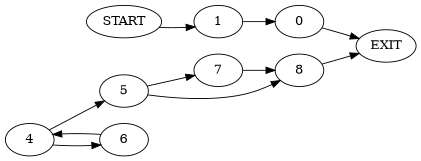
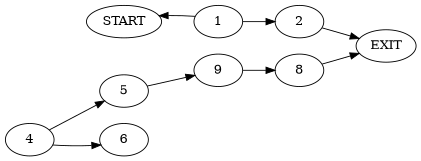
(299, 22) -> (299, 22)
(173, 28) -> (182, 16)
(218, 70) -> (218, 70)
(211, 98) -> none
(81, 134) -> none
